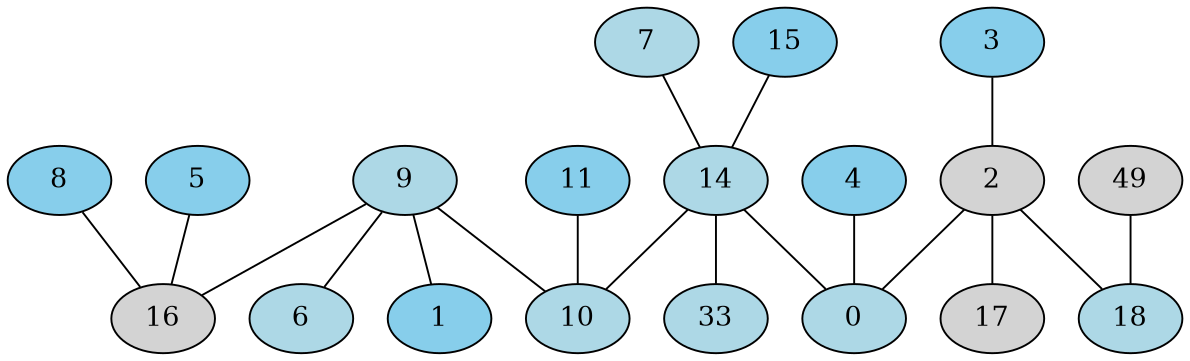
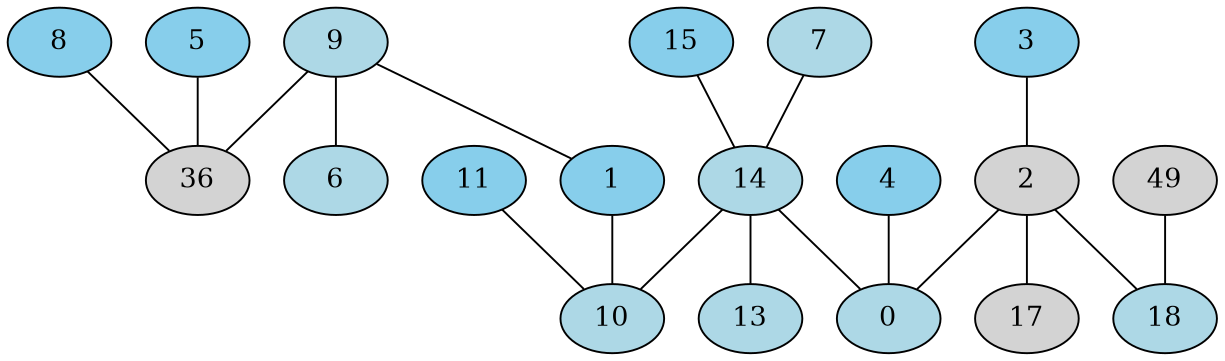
(491, 250) -> (612, 250)
(163, 319) -> (198, 180)
(716, 319) -> (751, 319)
